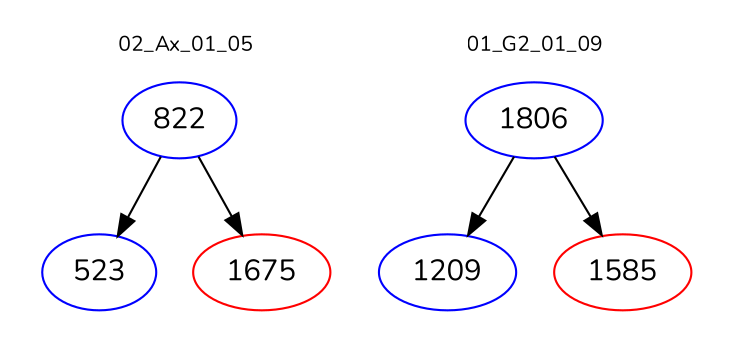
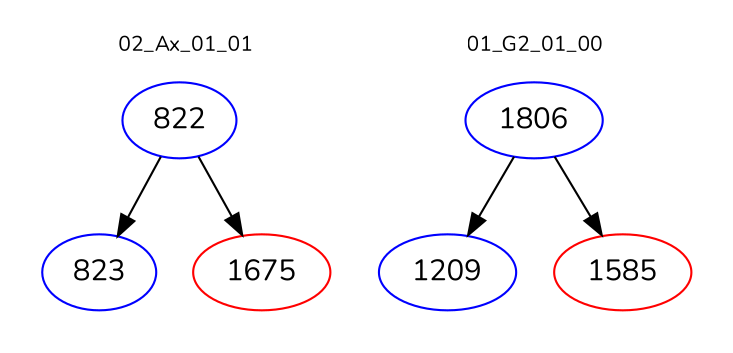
(186, 45) -> (186, 45)
(535, 45) -> (535, 45)
(99, 272) -> (99, 272)
